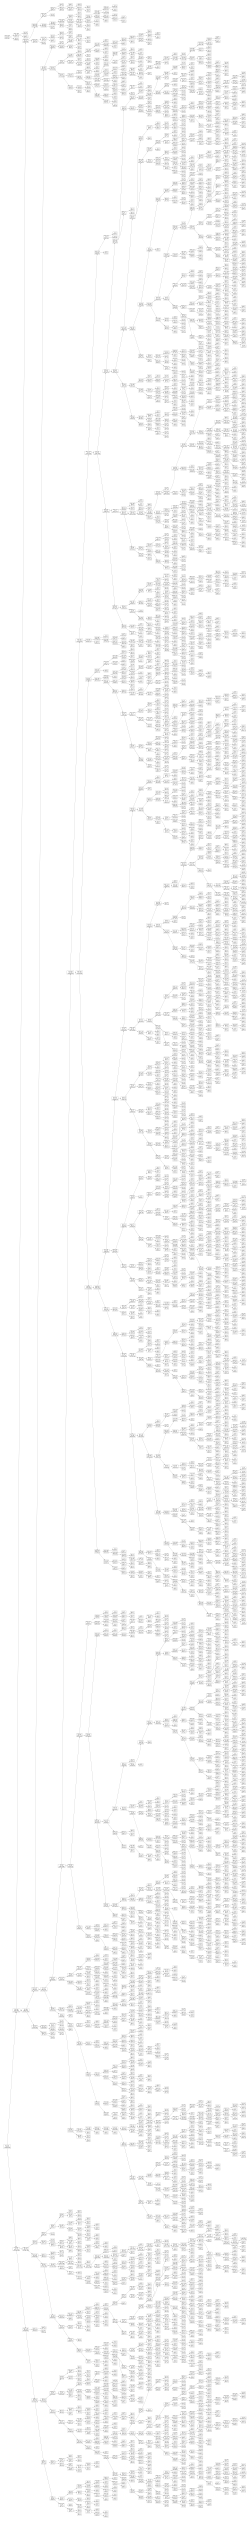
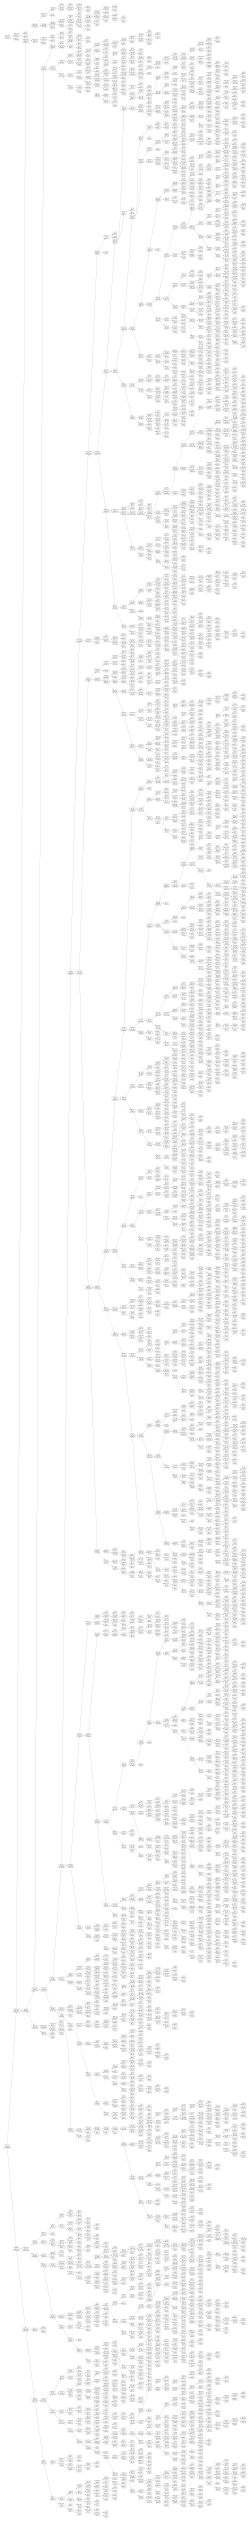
(209, 1562) -> none
